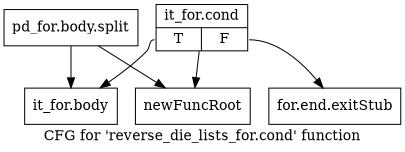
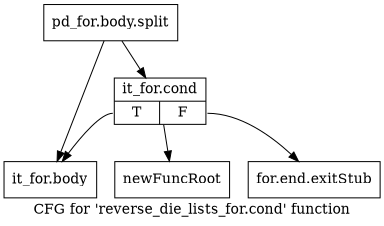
(125, 62) -> (131, 55)
